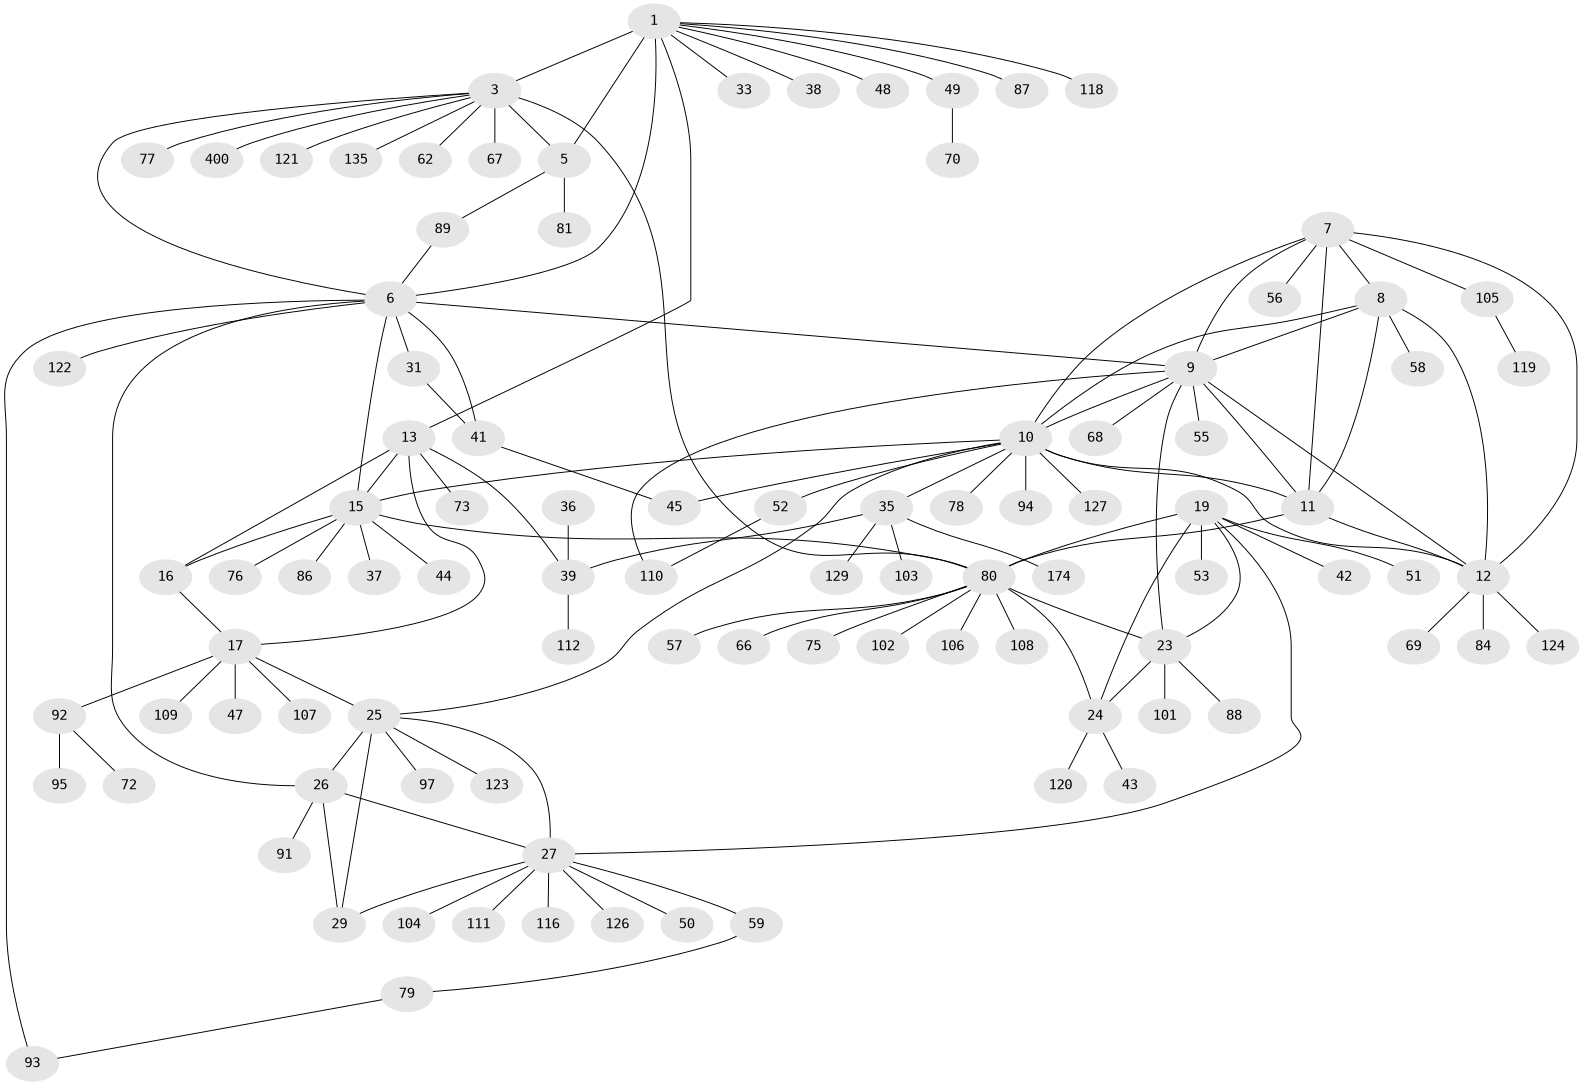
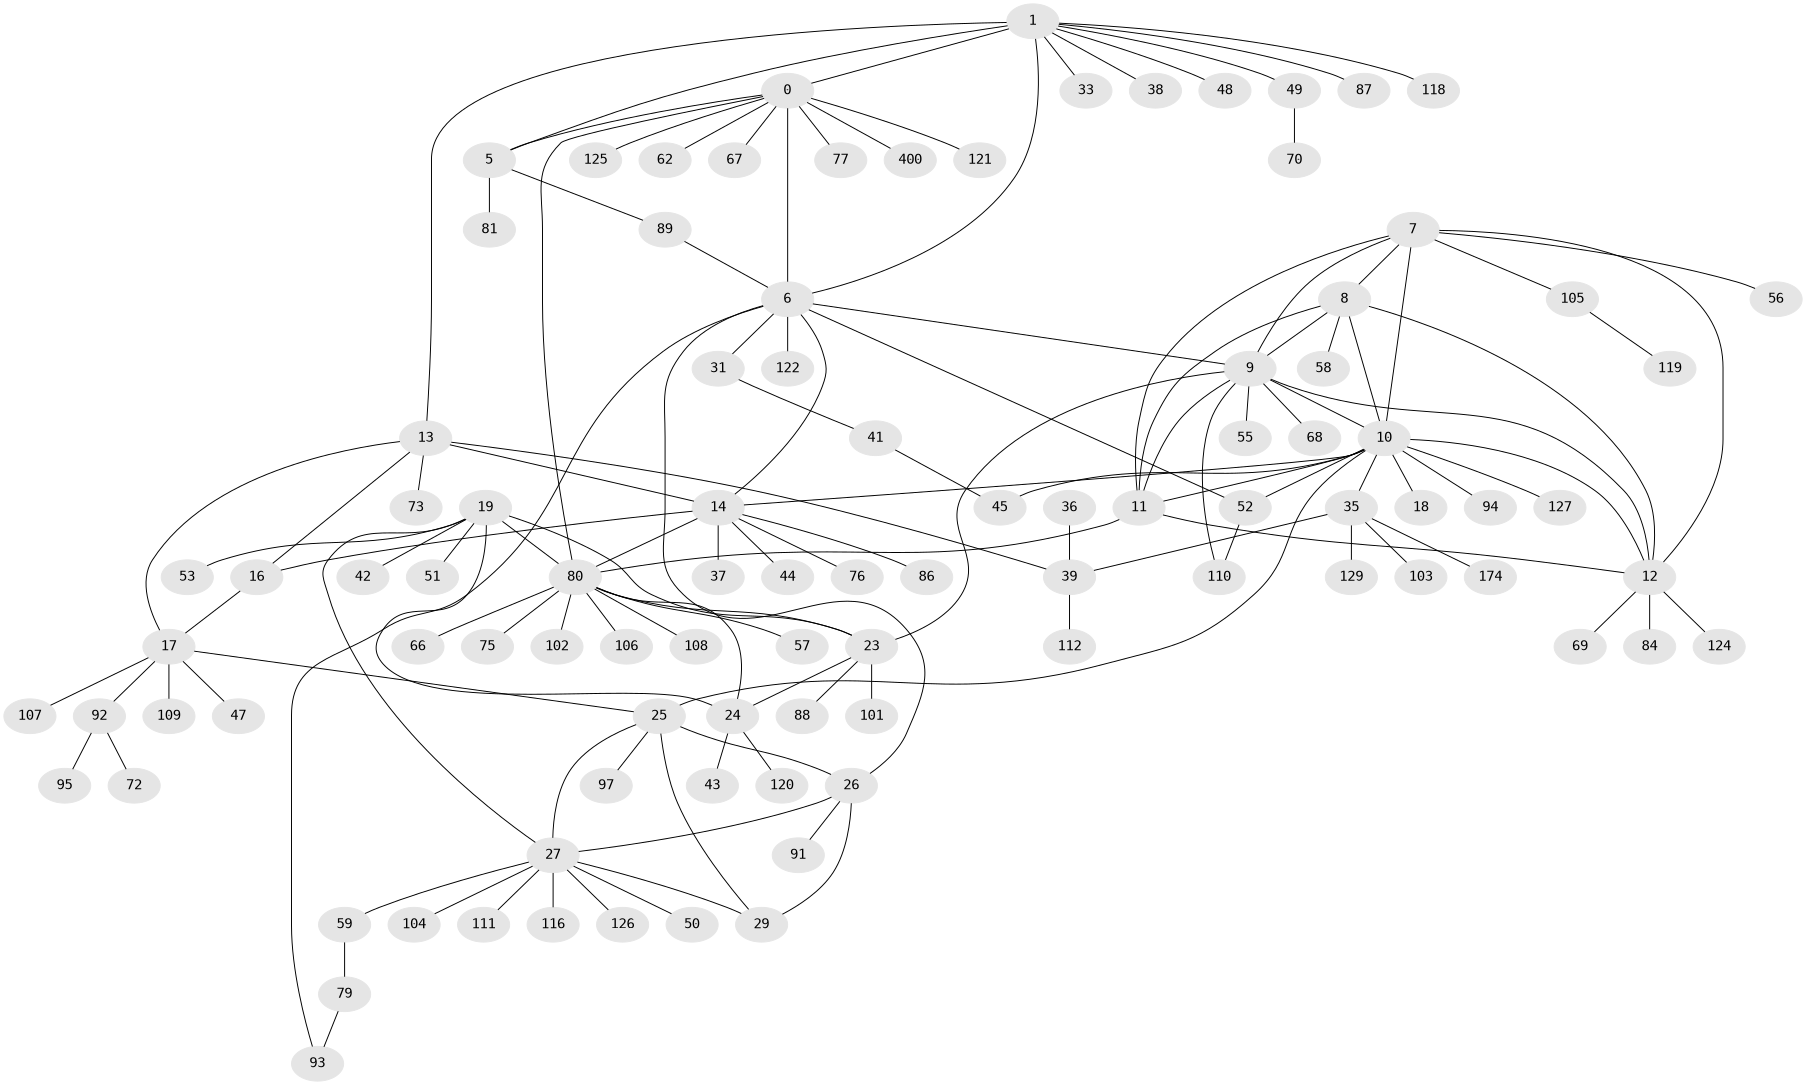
(495, 91) -> (788, 91)
(356, 160) -> (596, 160)
(453, 359) -> (1017, 404)
(356, 508) -> (718, 508)
(956, 508) -> (1421, 508)
(497, 786) -> none
